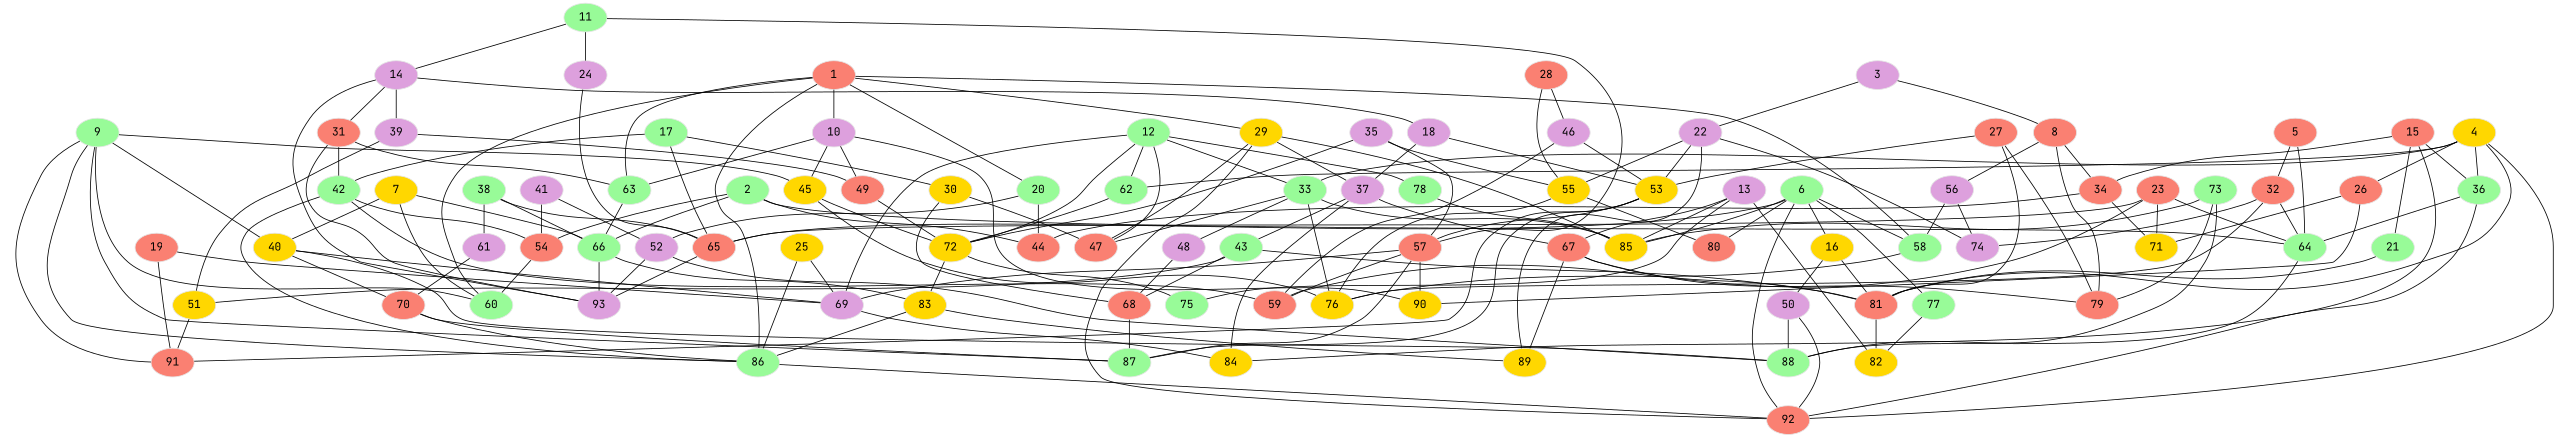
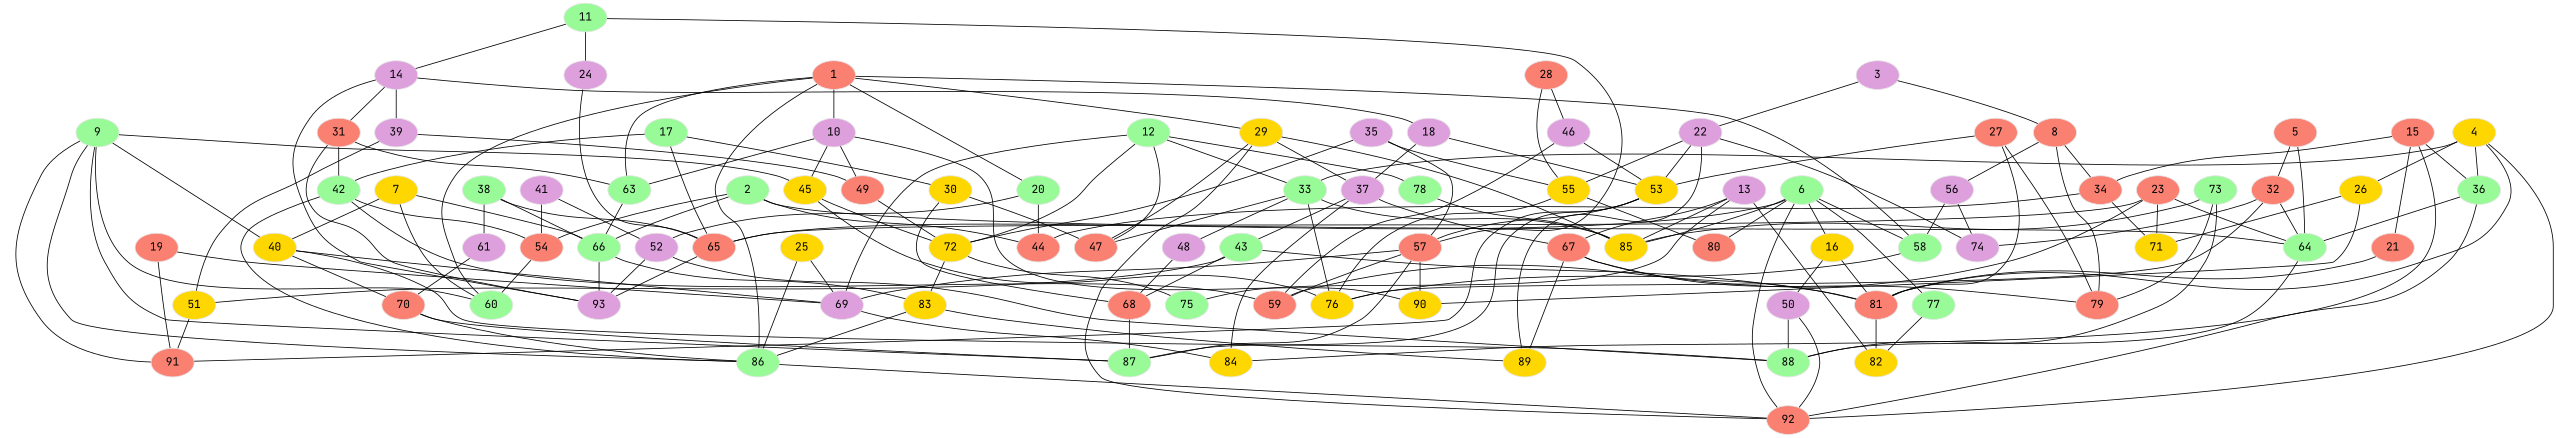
(1126, 190) -> none
(2361, 190) -> (2361, 190)
(2393, 248) -> (2393, 248)
